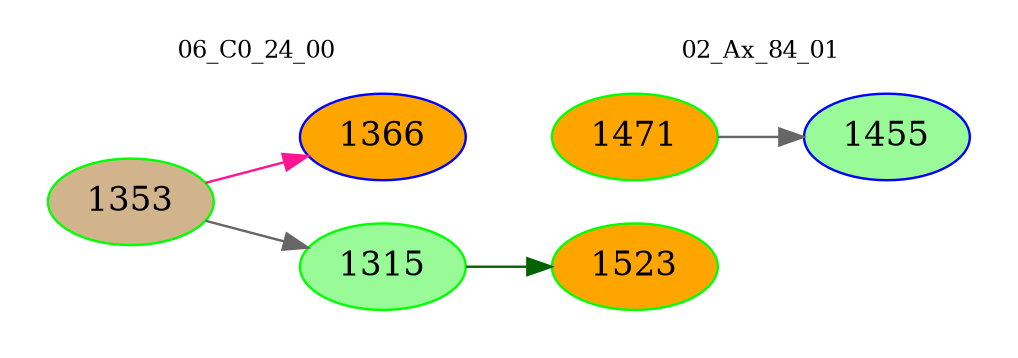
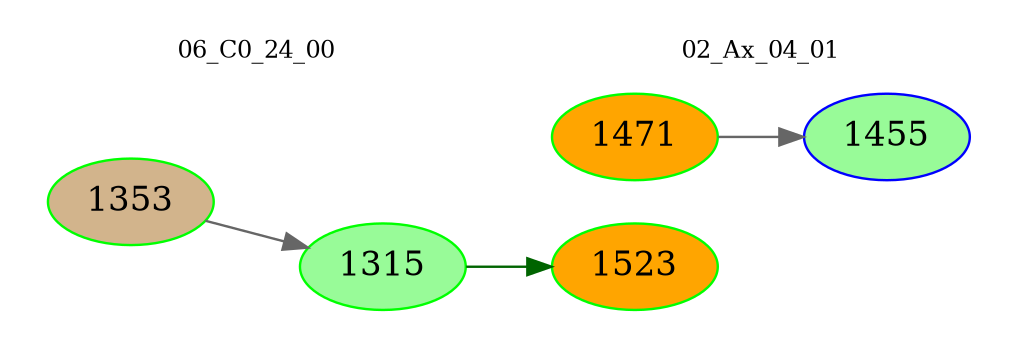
(761, 52) -> (761, 52)
(383, 137) -> none
